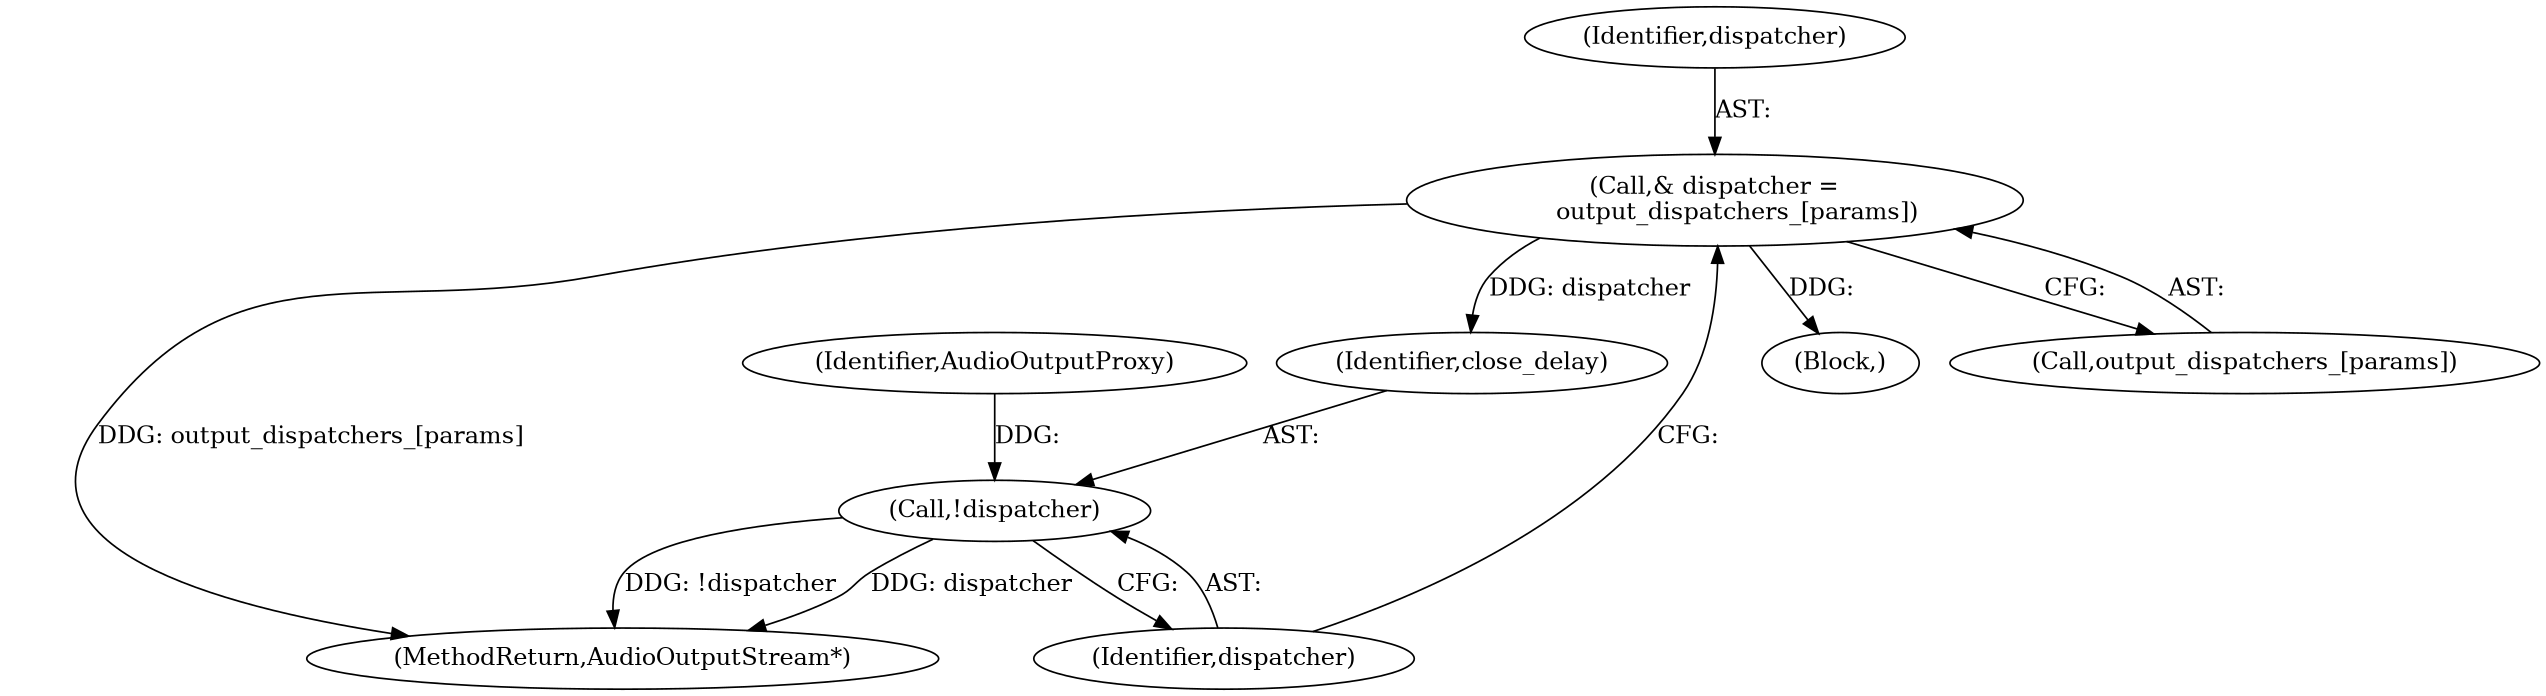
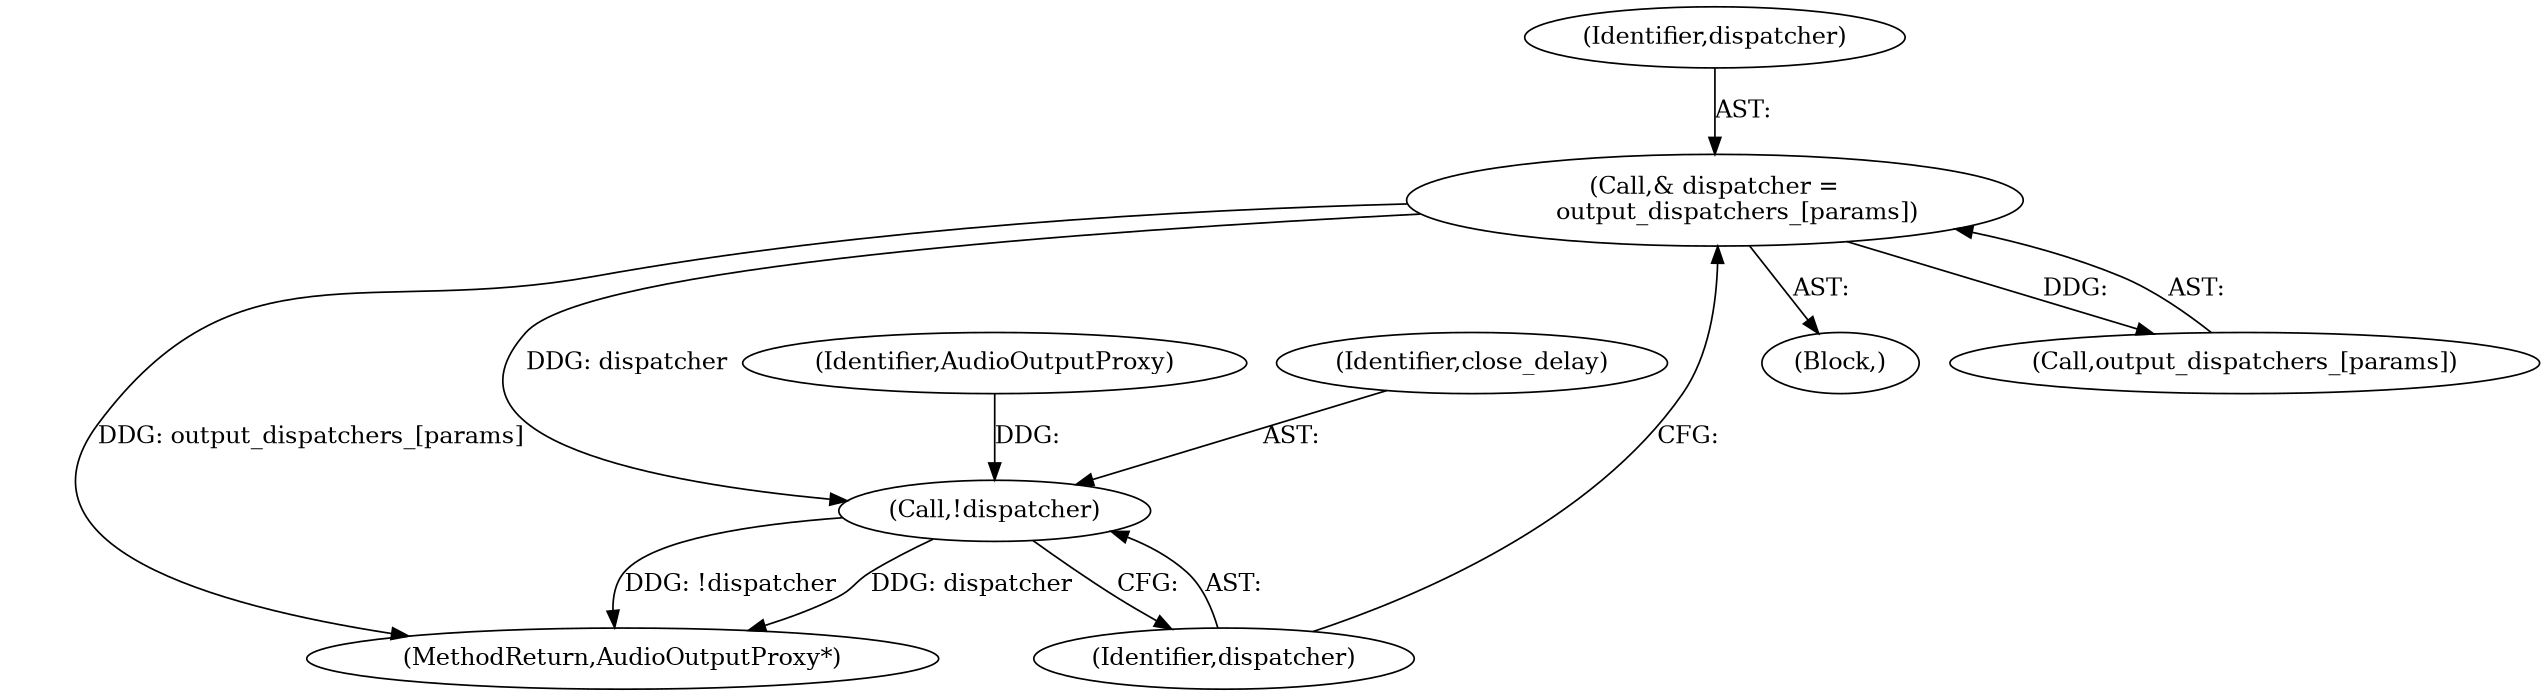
(1496, 269) -> (760, 269)
(1825, 289) -> (1825, 289)
(2079, 289) -> (2079, 289)
(623, 659) -> (623, 659)
